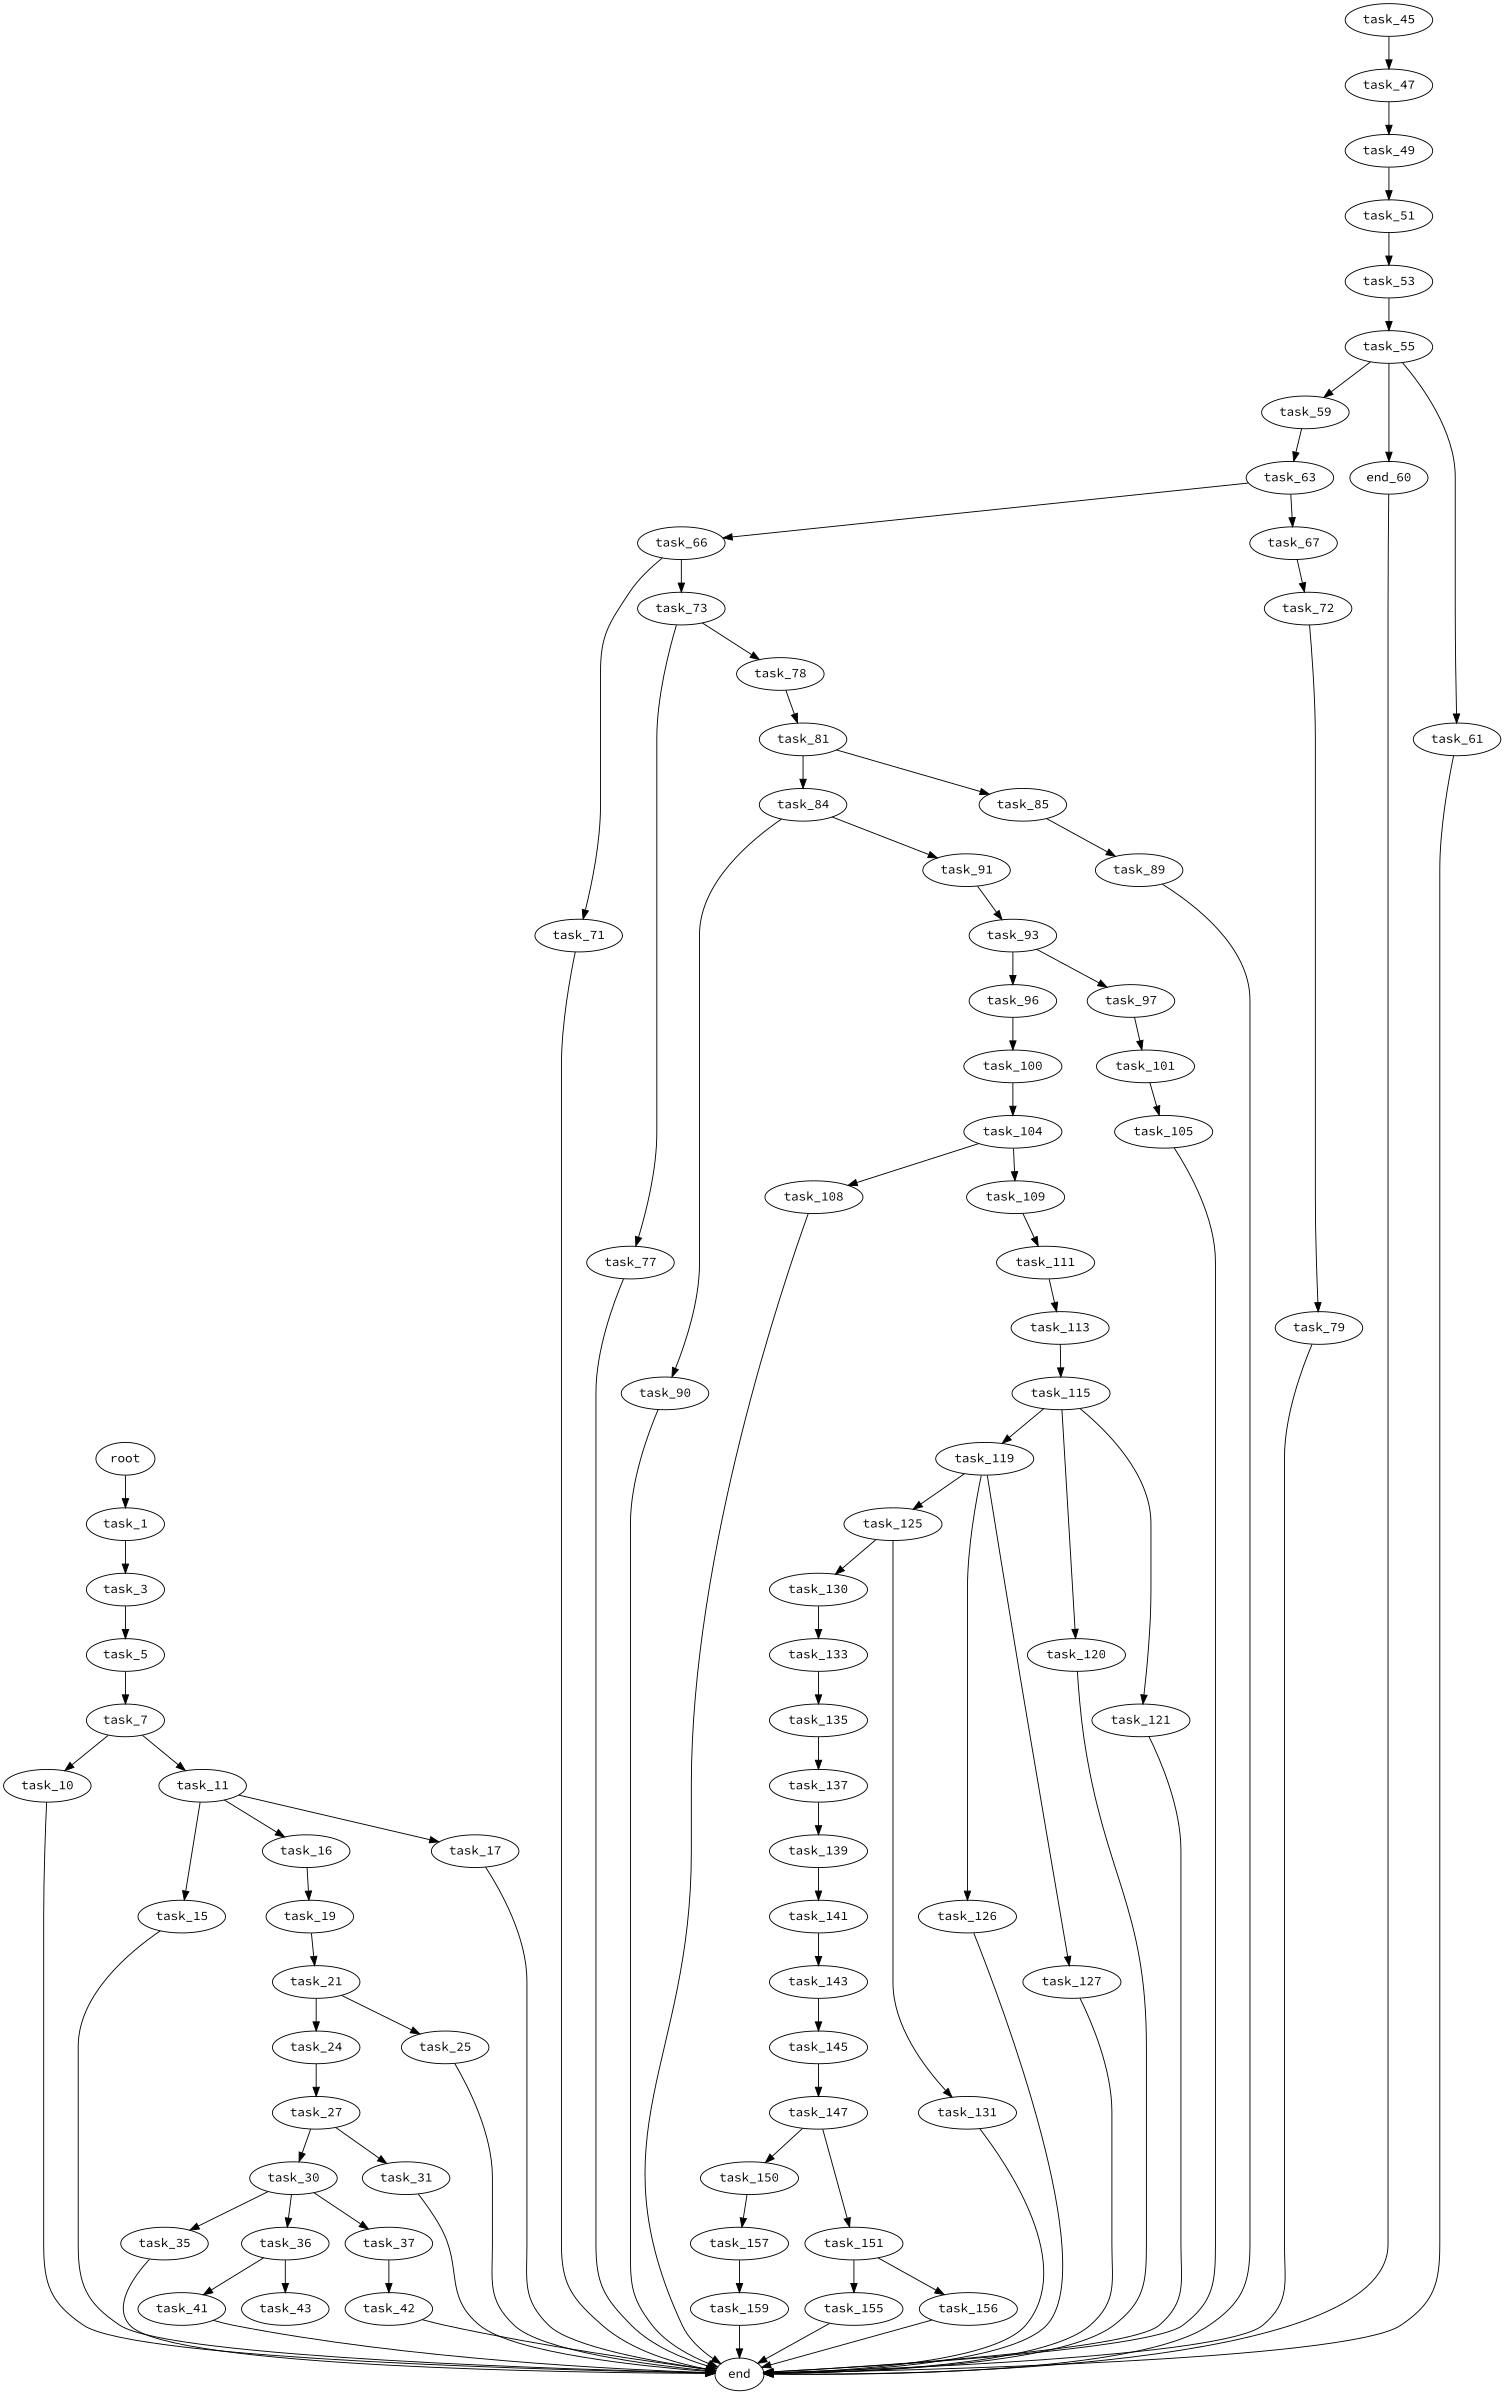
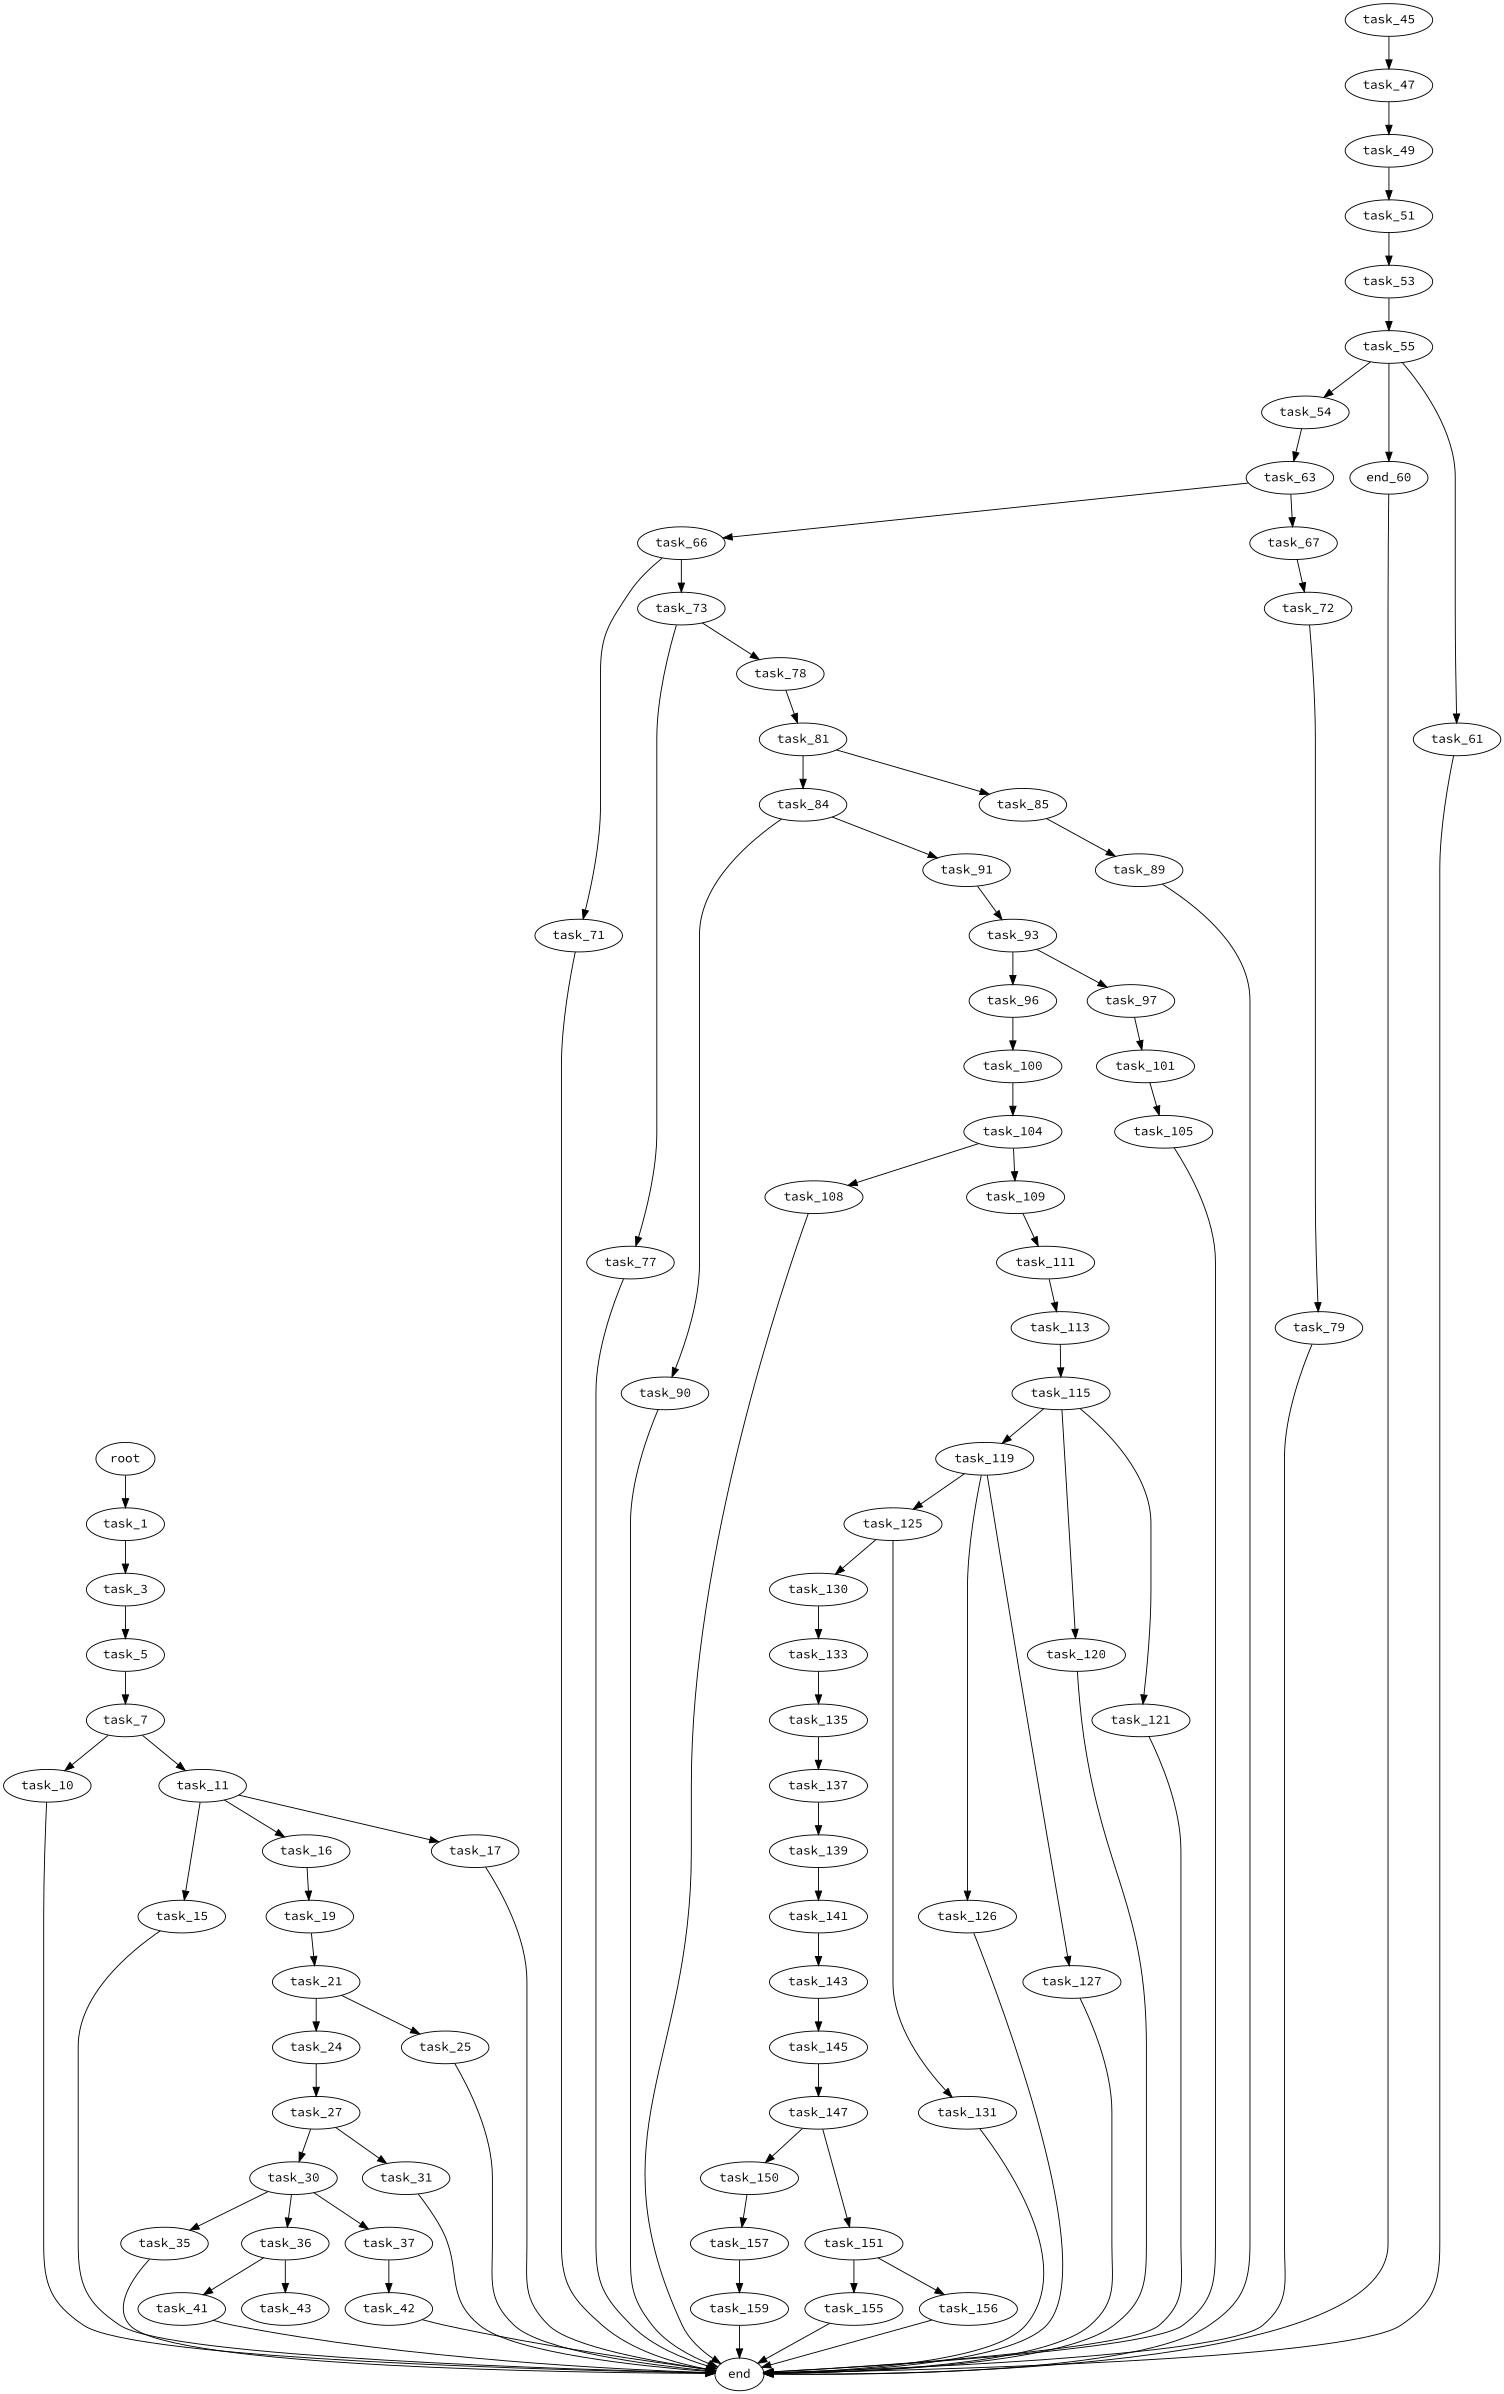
(1305, 412) -> (1305, 412)
